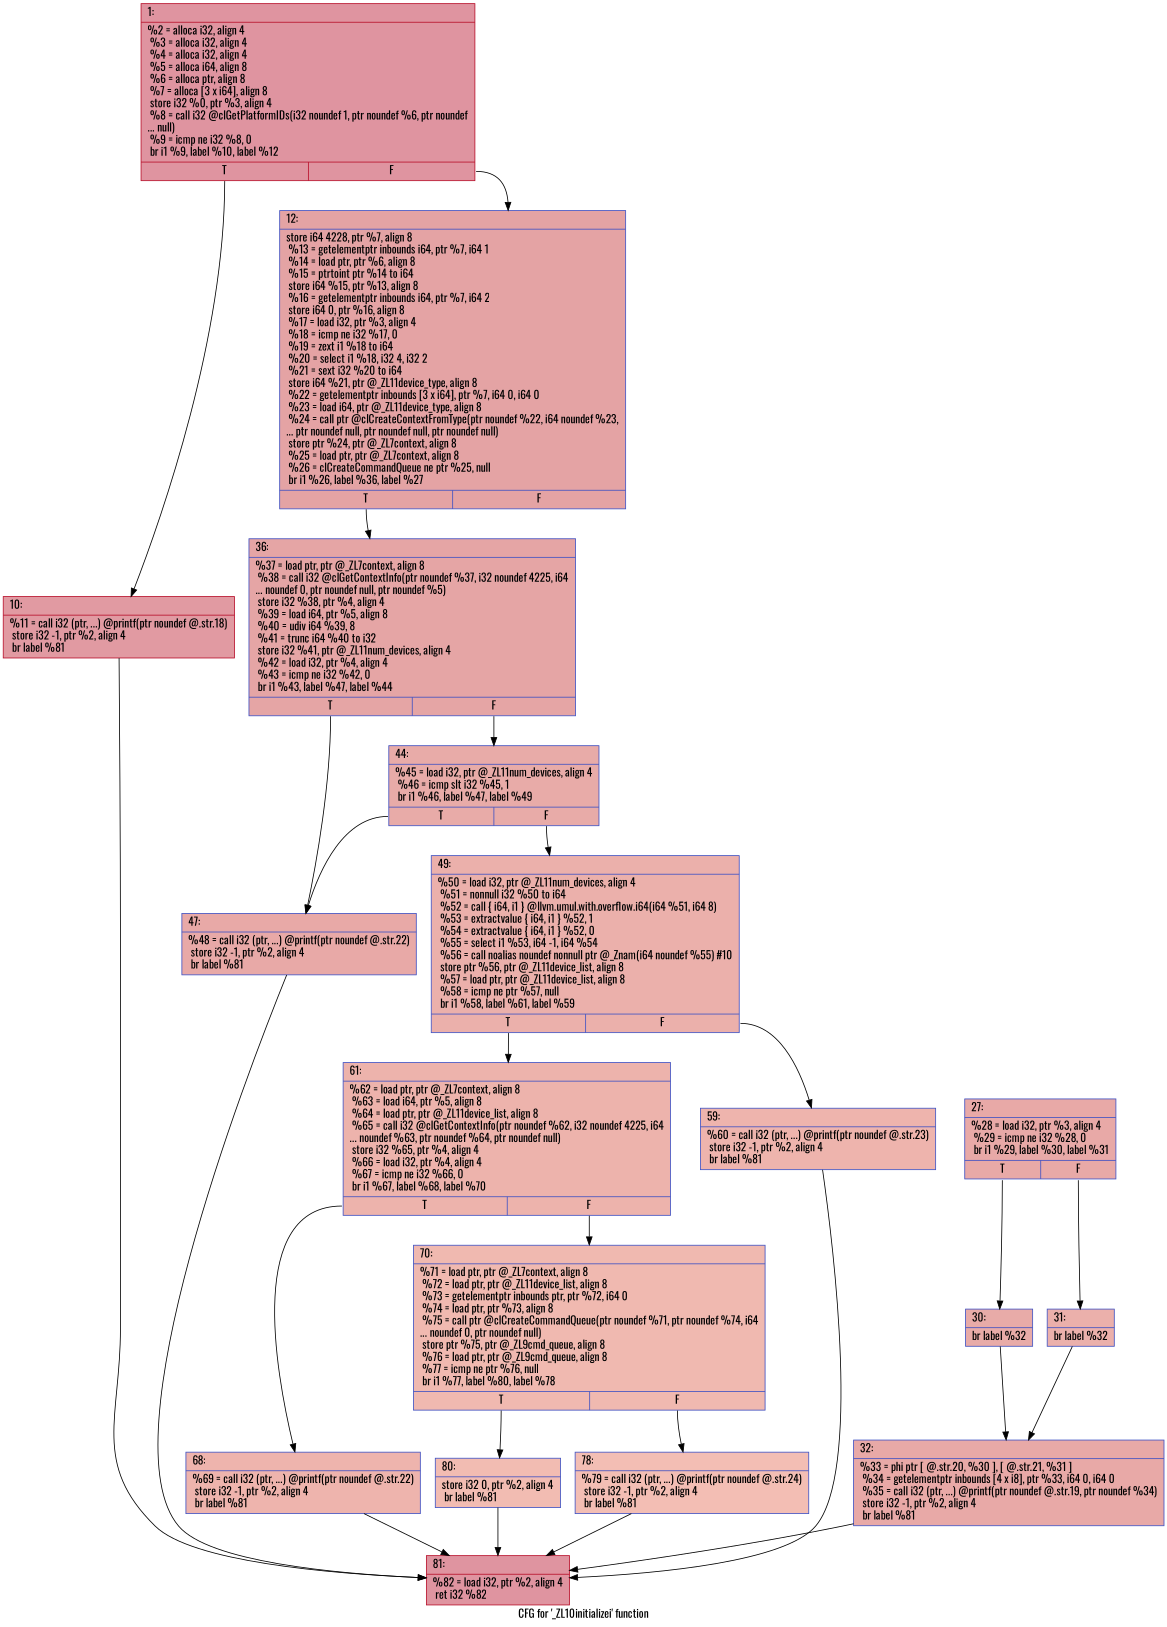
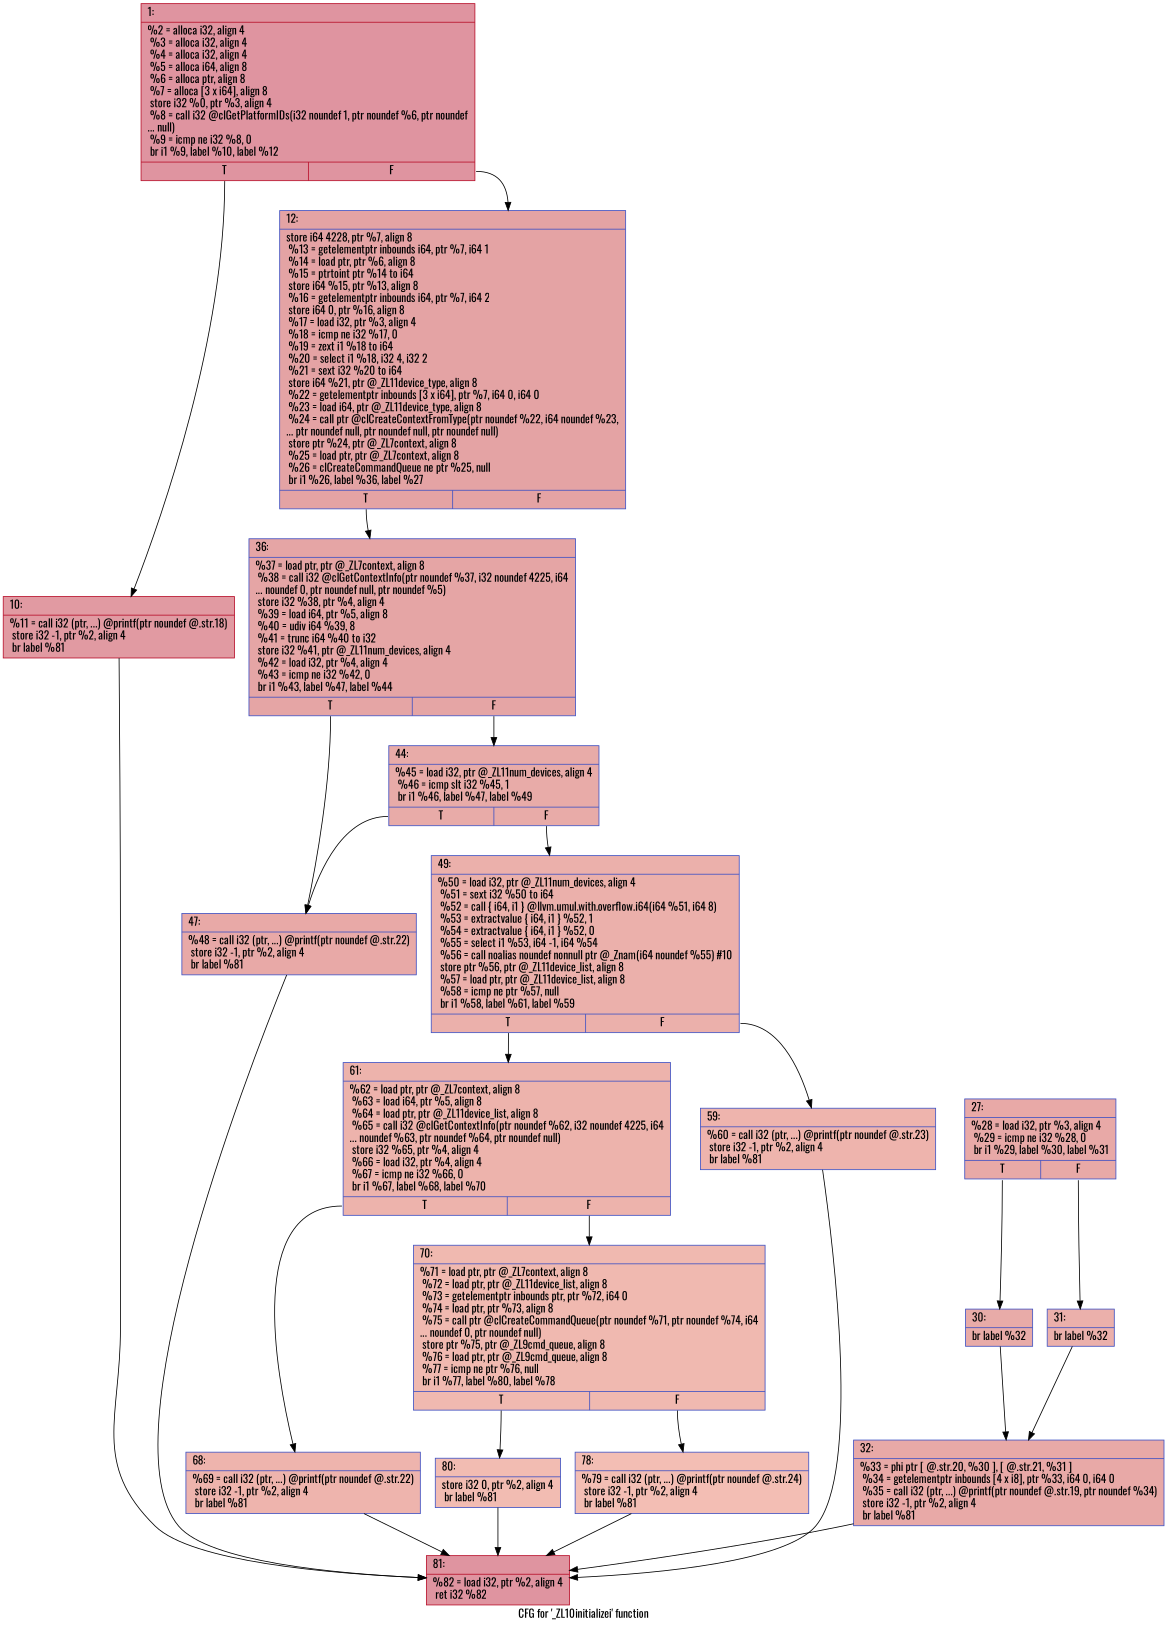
(502, 895) -> (496, 895)
